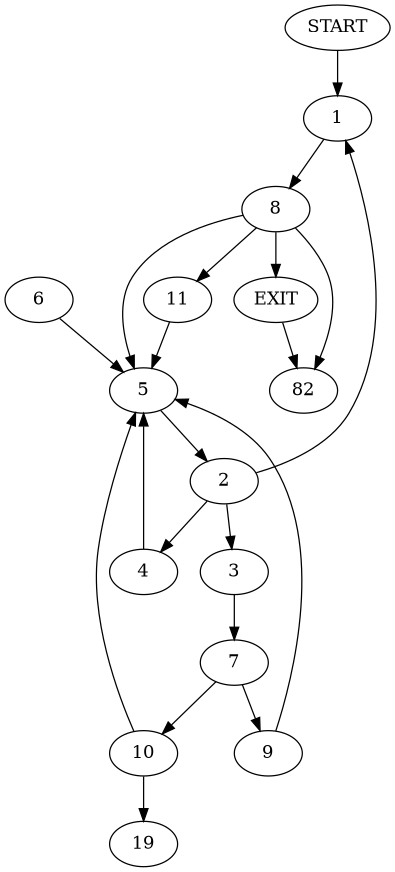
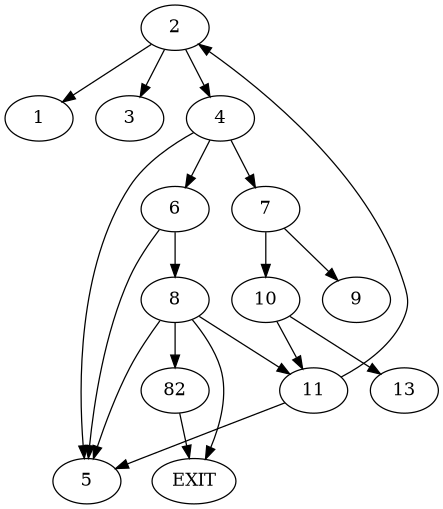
(338, 28) -> none
none -> (201, 158)
(310, 158) -> (175, 248)
(288, 339) -> (183, 429)
(180, 431) -> (363, 201)
(299, 543) -> none
(97, 579) -> (287, 340)
(234, 611) -> (240, 158)
(144, 844) -> (404, 391)
